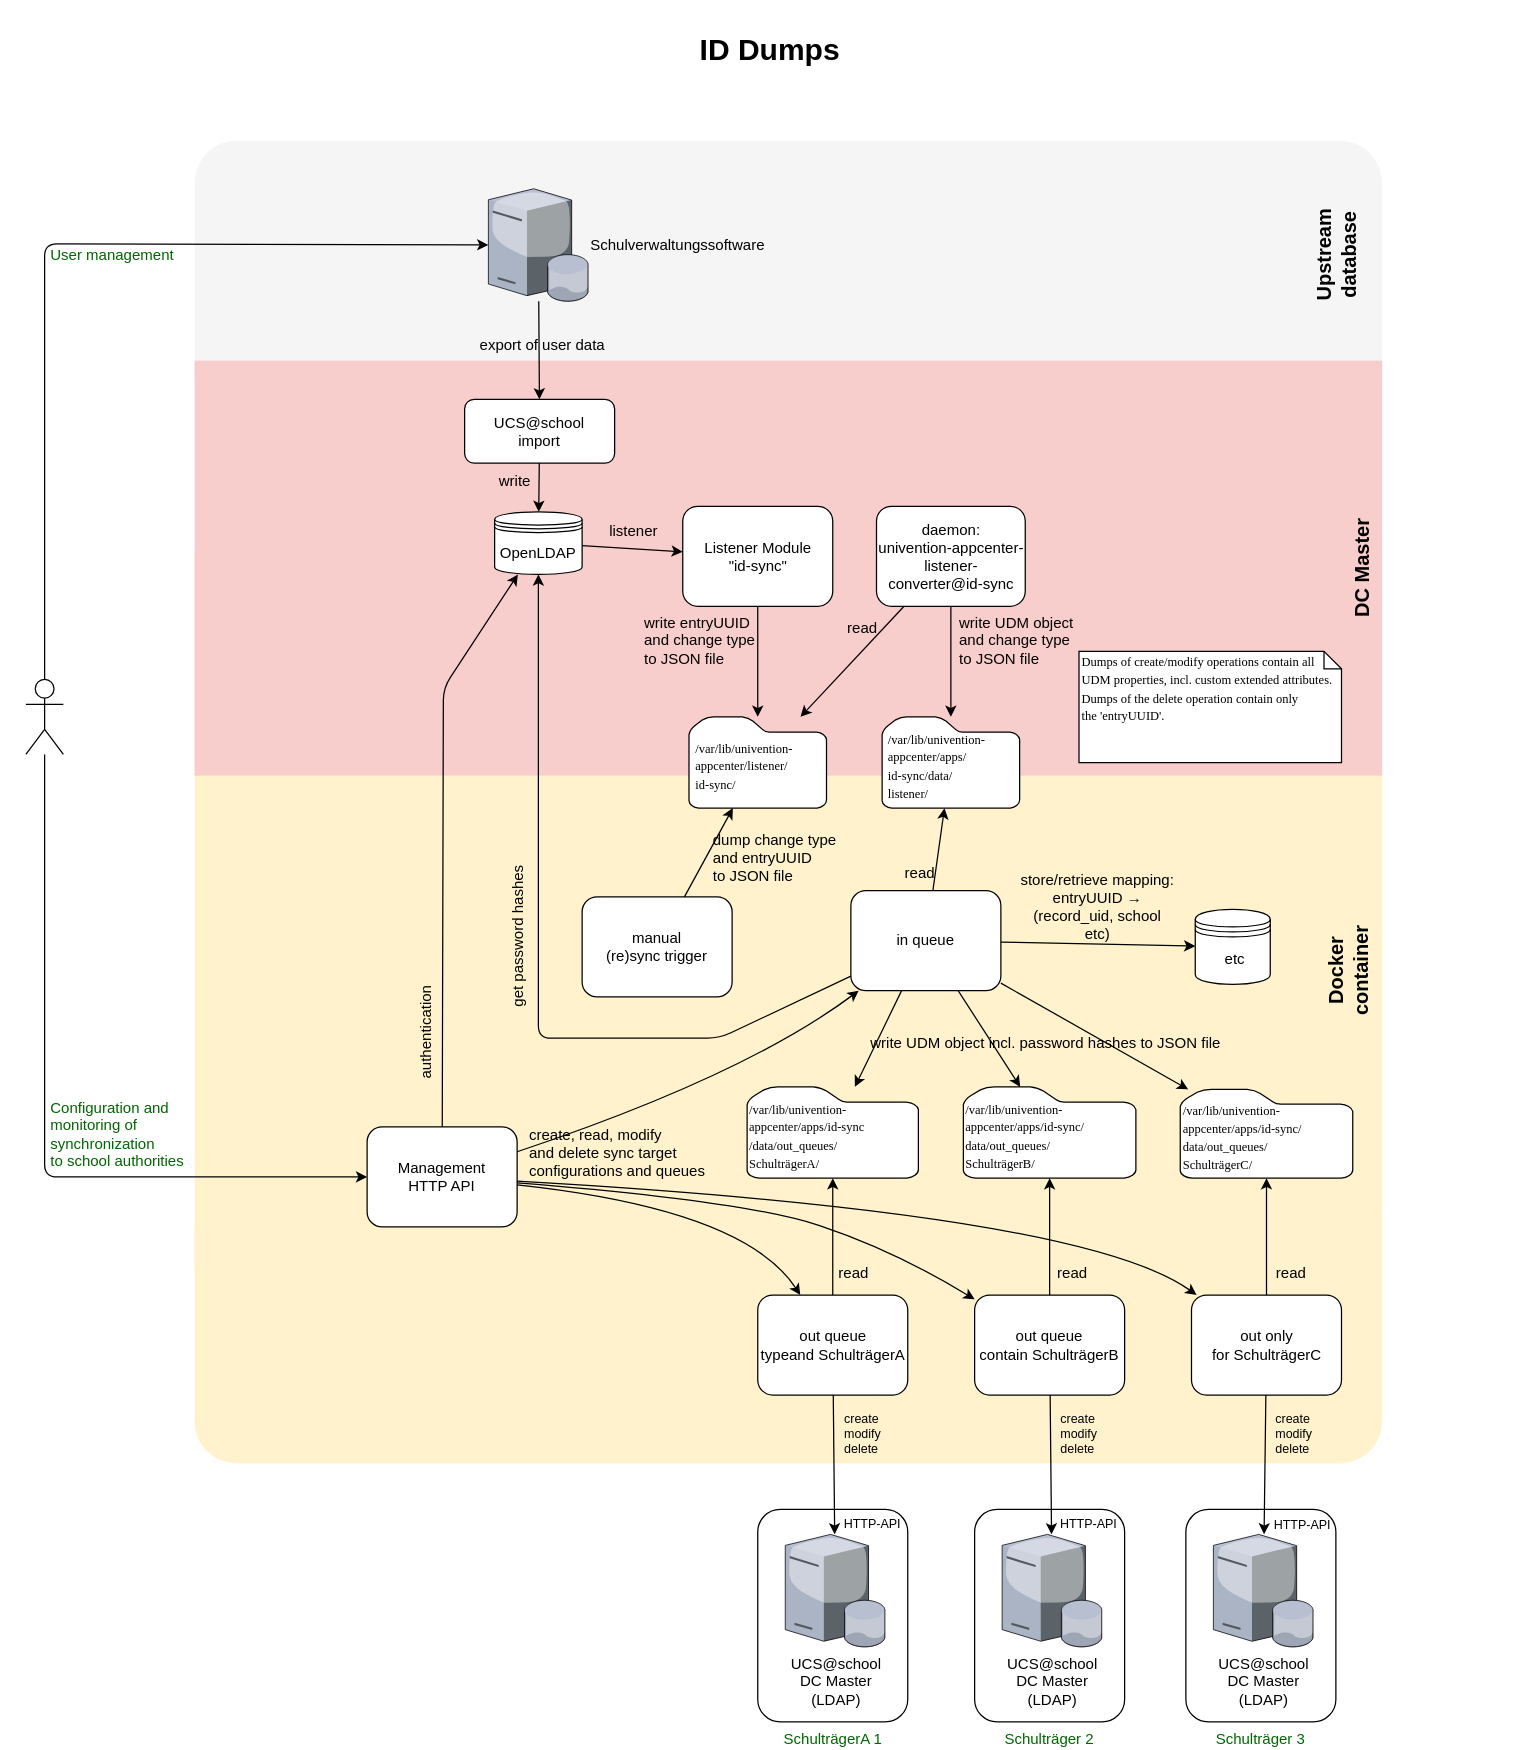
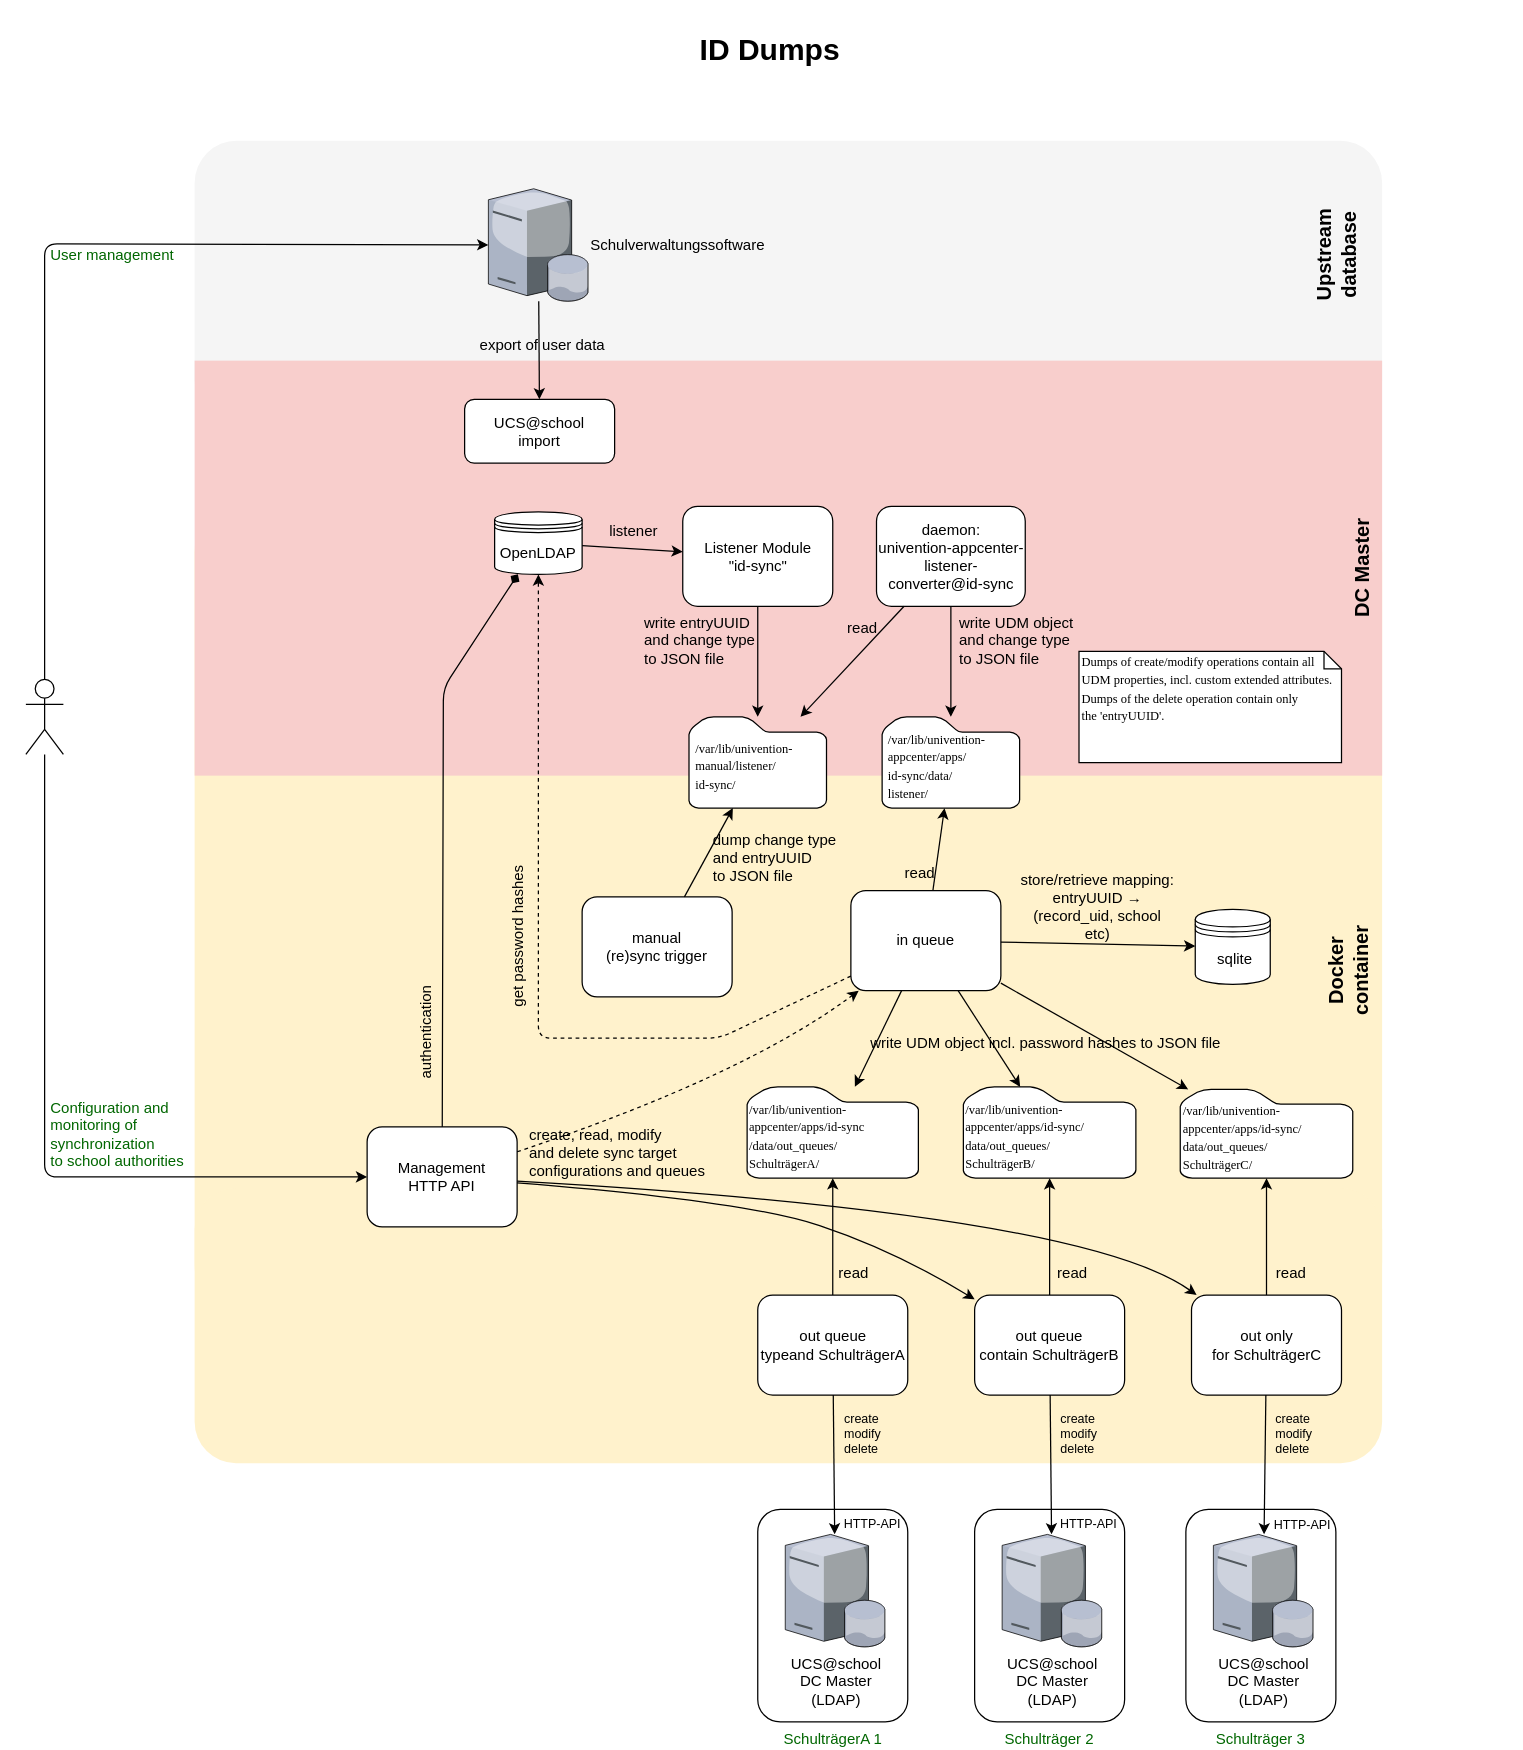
(539, 484) -> none
(512, 583) -> (512, 583)
(772, 766) -> (772, 766)
(1235, 959) -> (1235, 959)
(538, 966) -> (538, 966)
(689, 1086) -> (689, 1086)
(667, 1212) -> none
